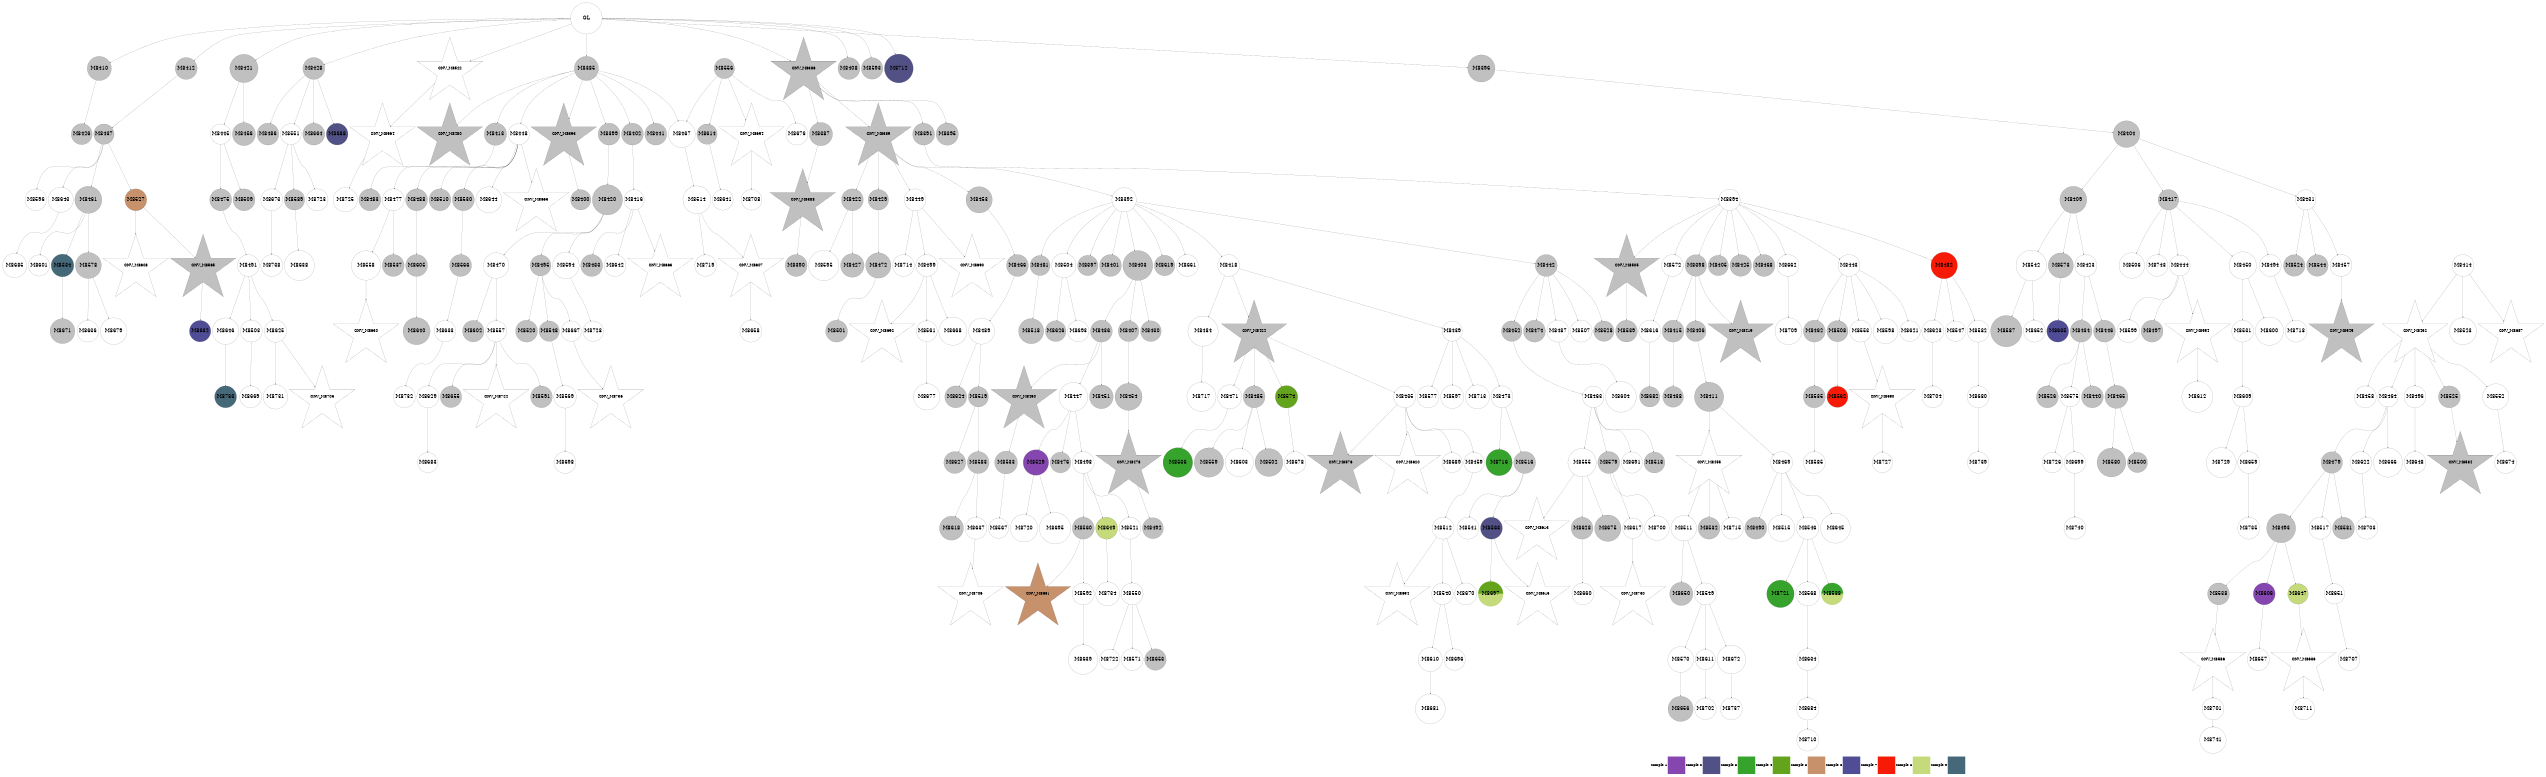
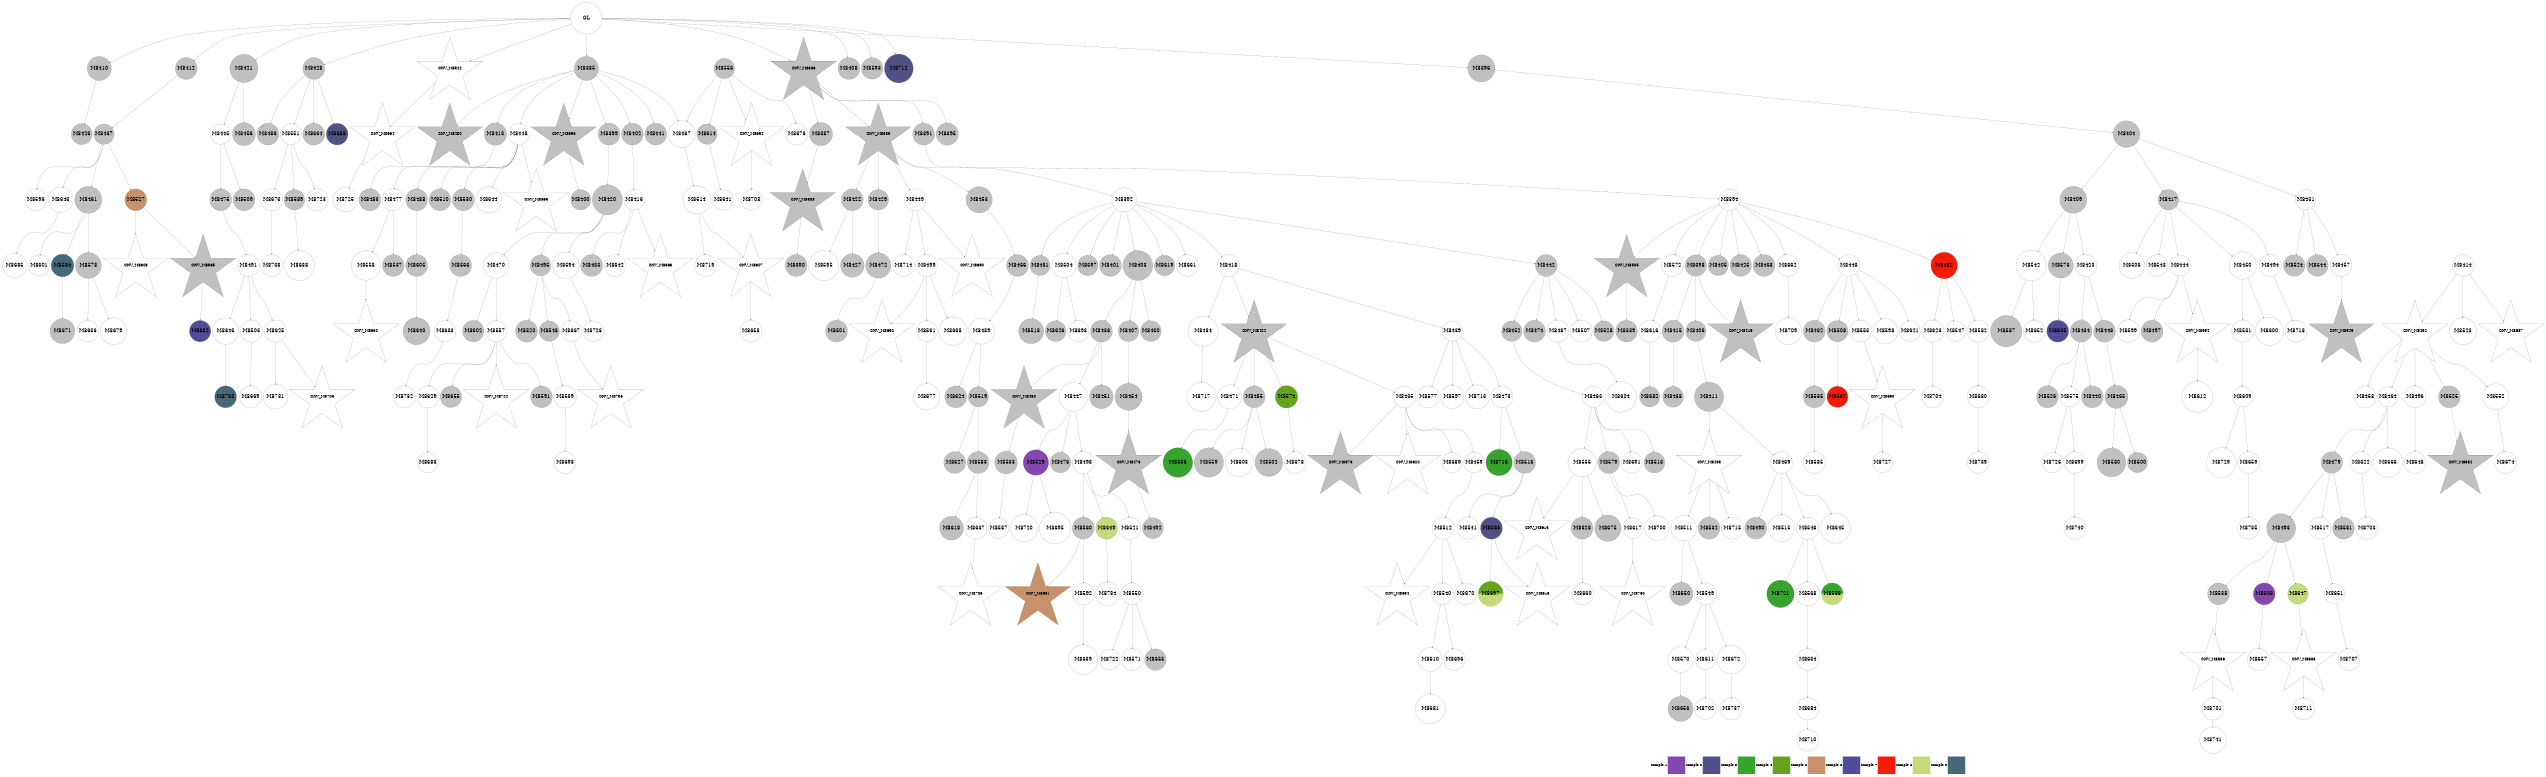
(2157, 265) -> (2157, 265)
